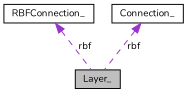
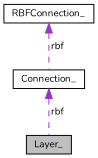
(76, 50) -> (49, 51)
